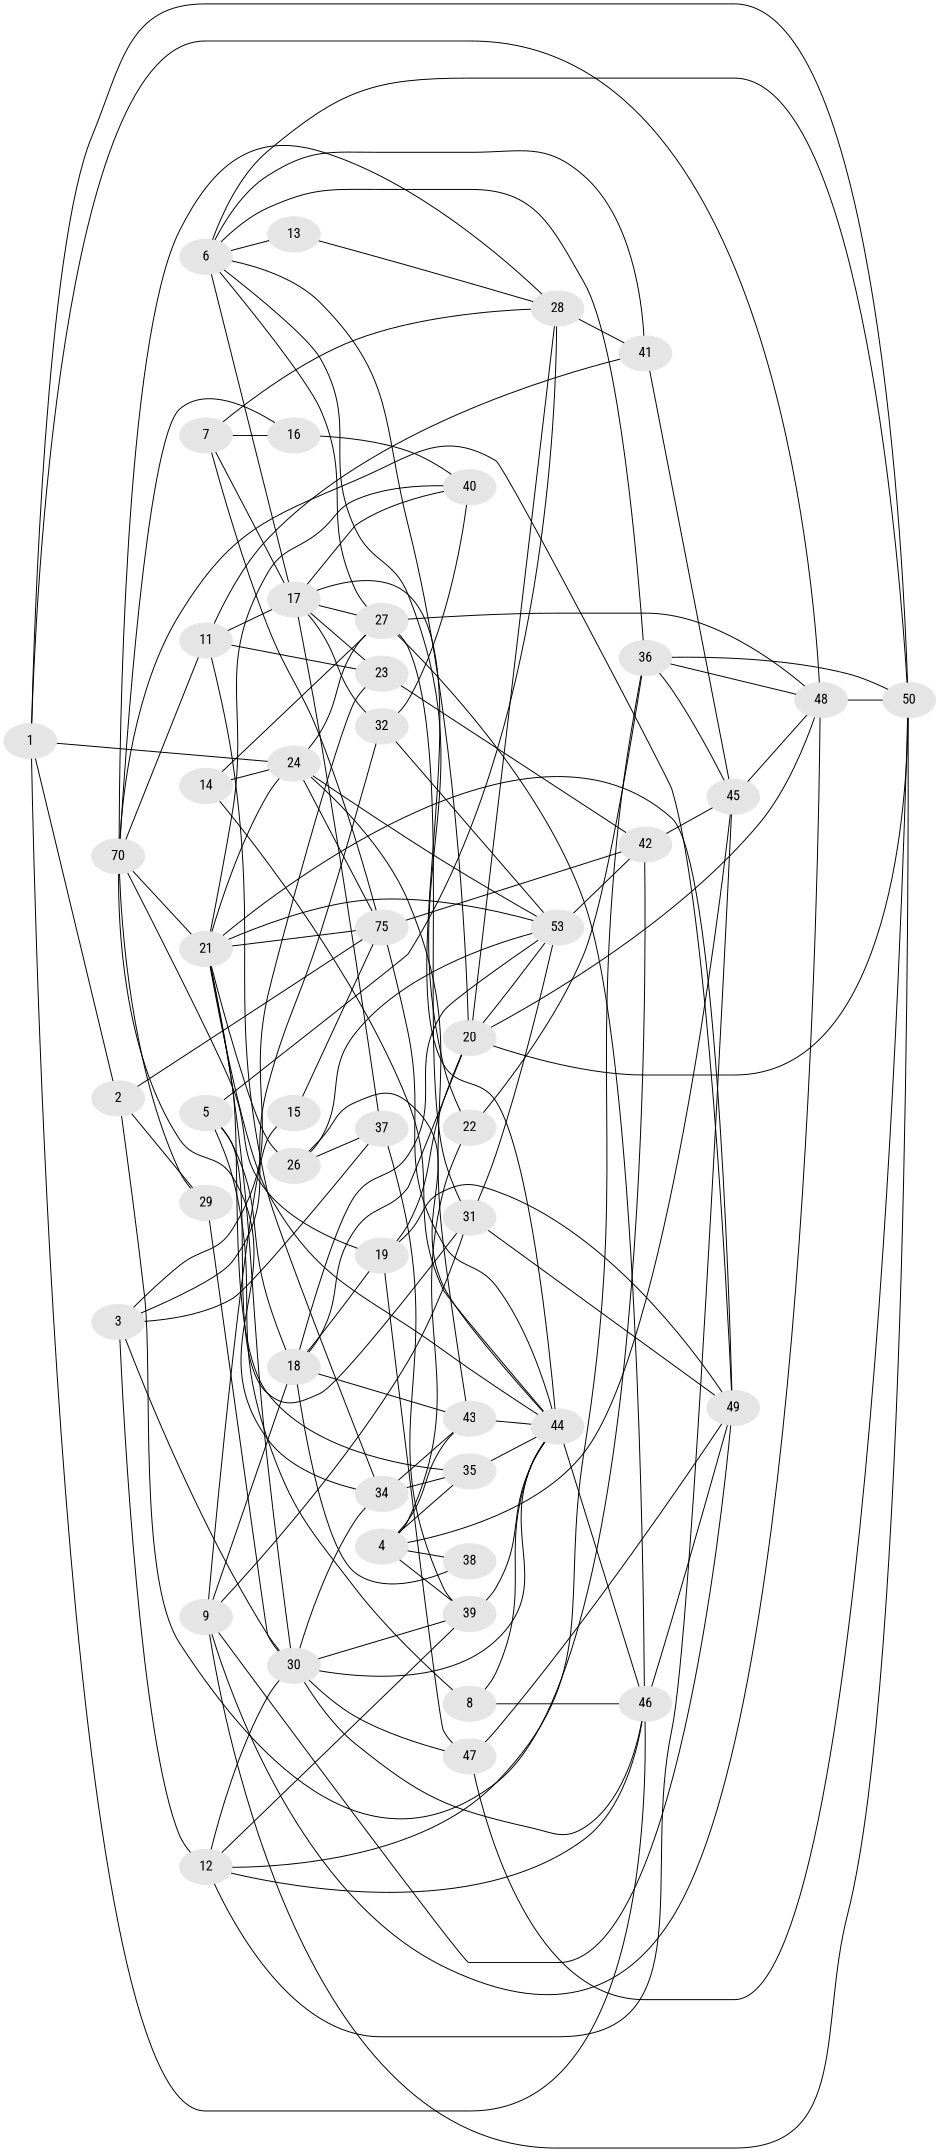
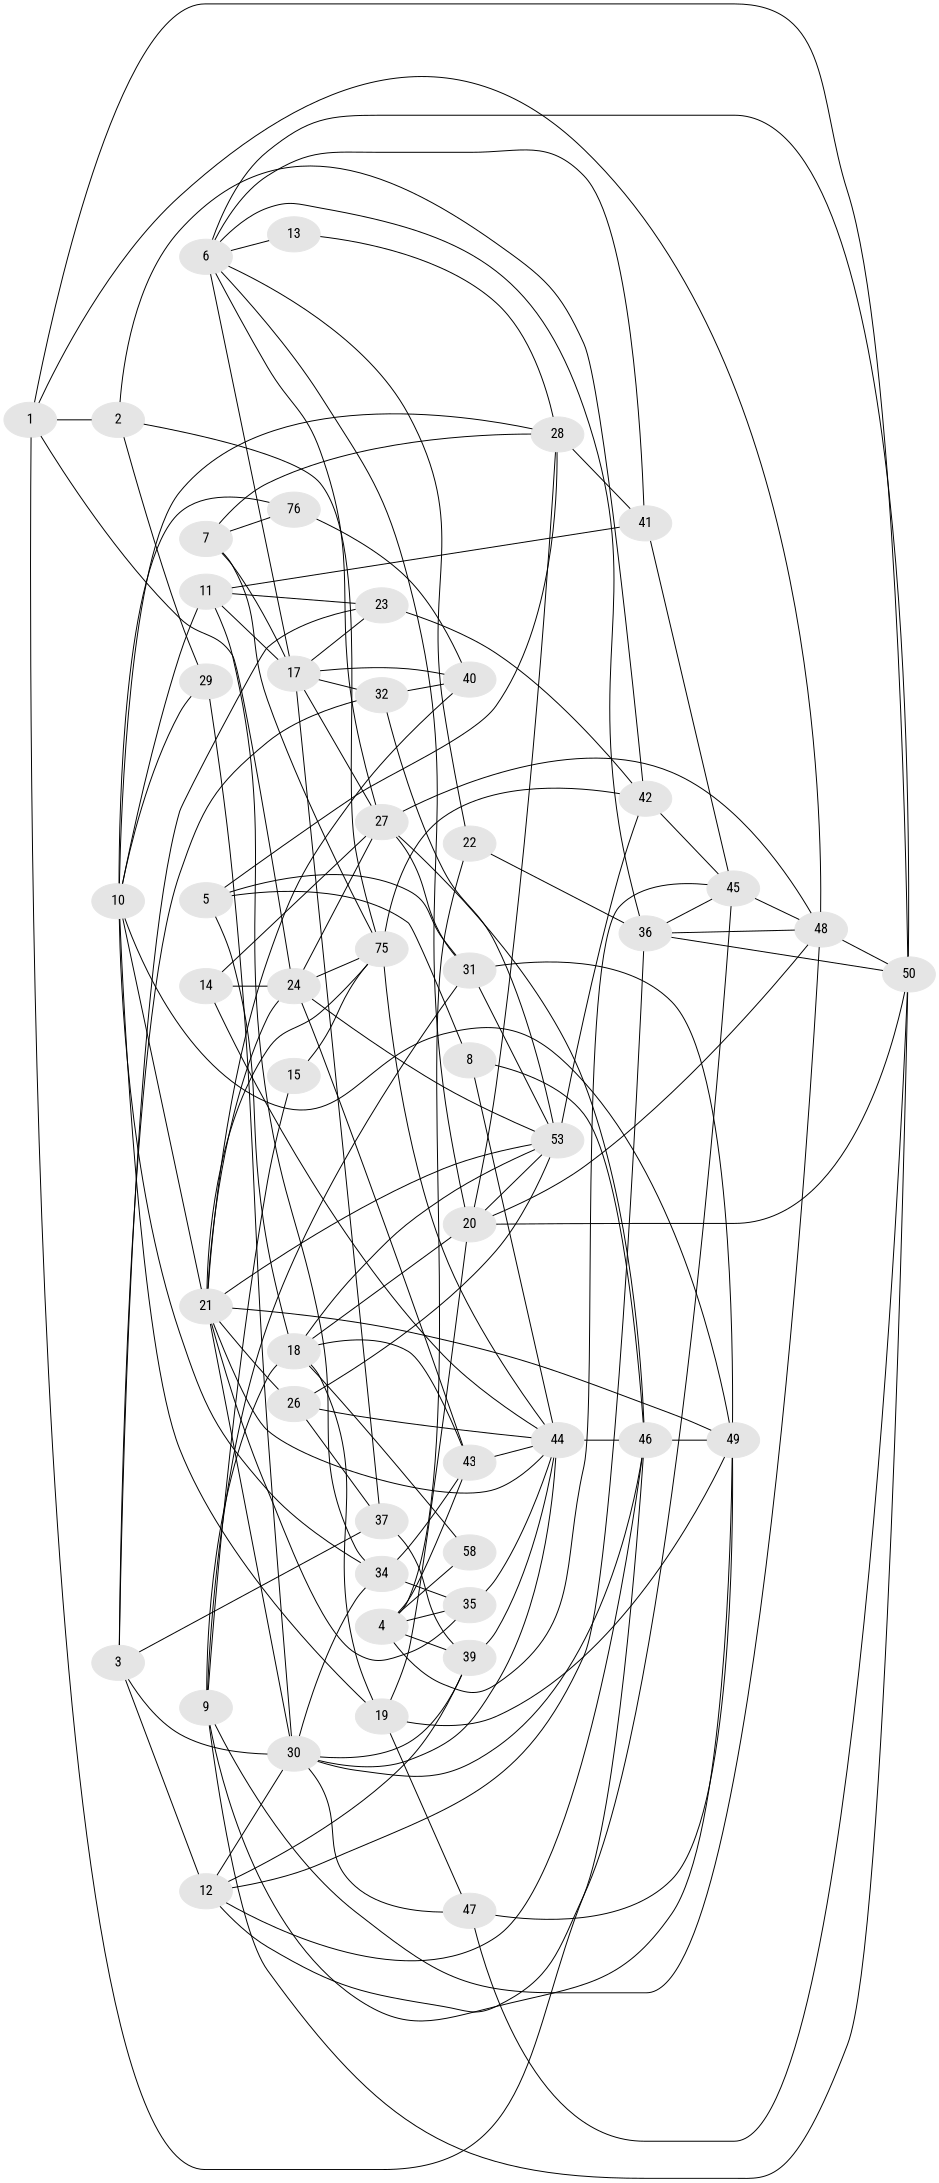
(294, 435) -> (294, 510)
(118, 856) -> (118, 901)
(460, 1079) -> none
(470, 1561) -> (470, 1552)
